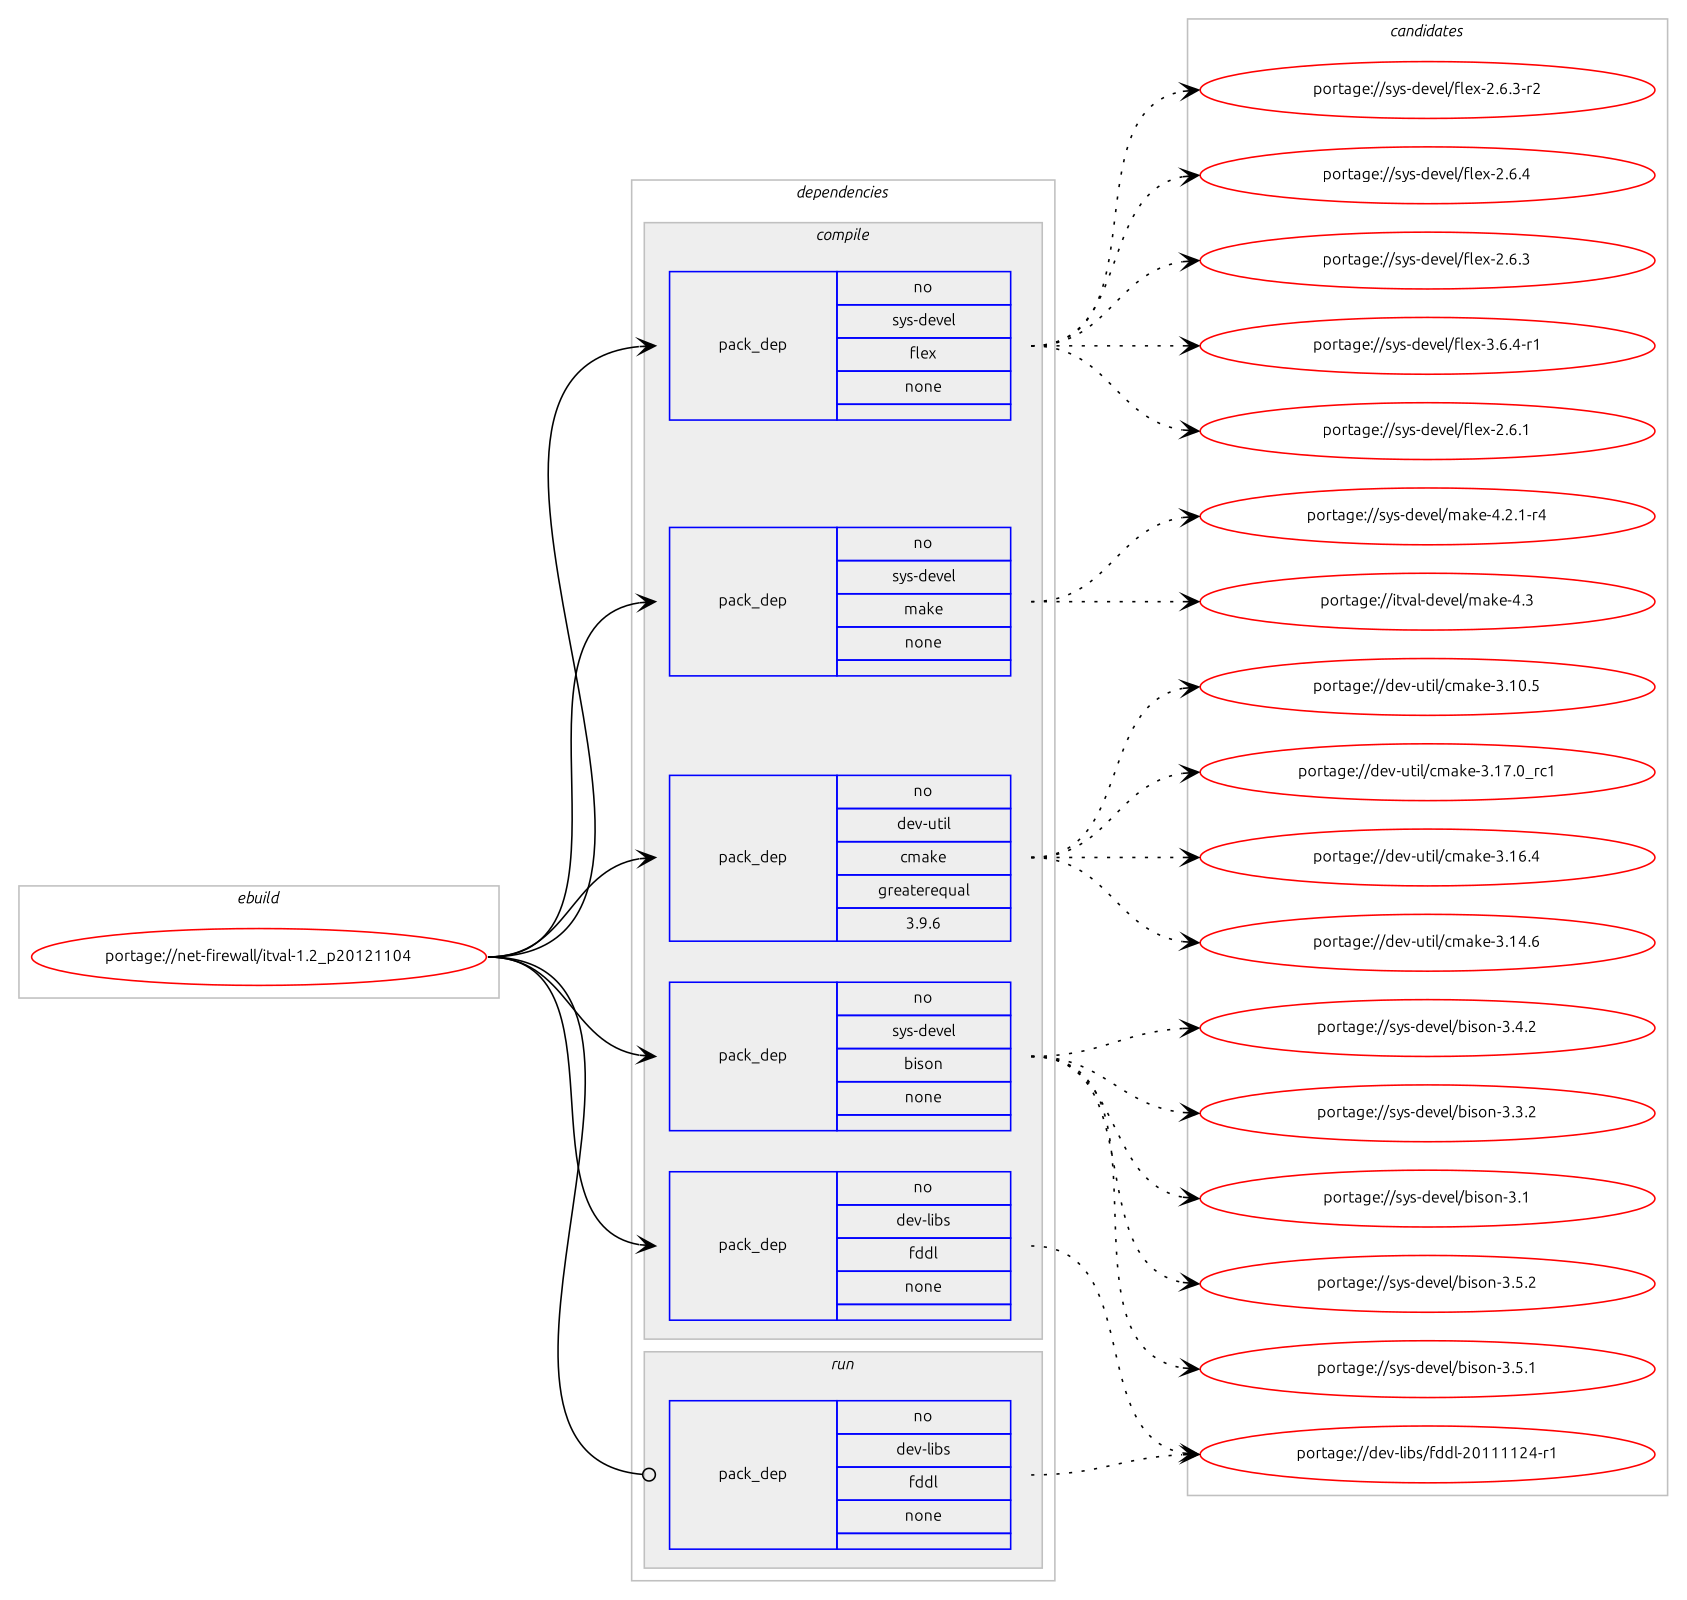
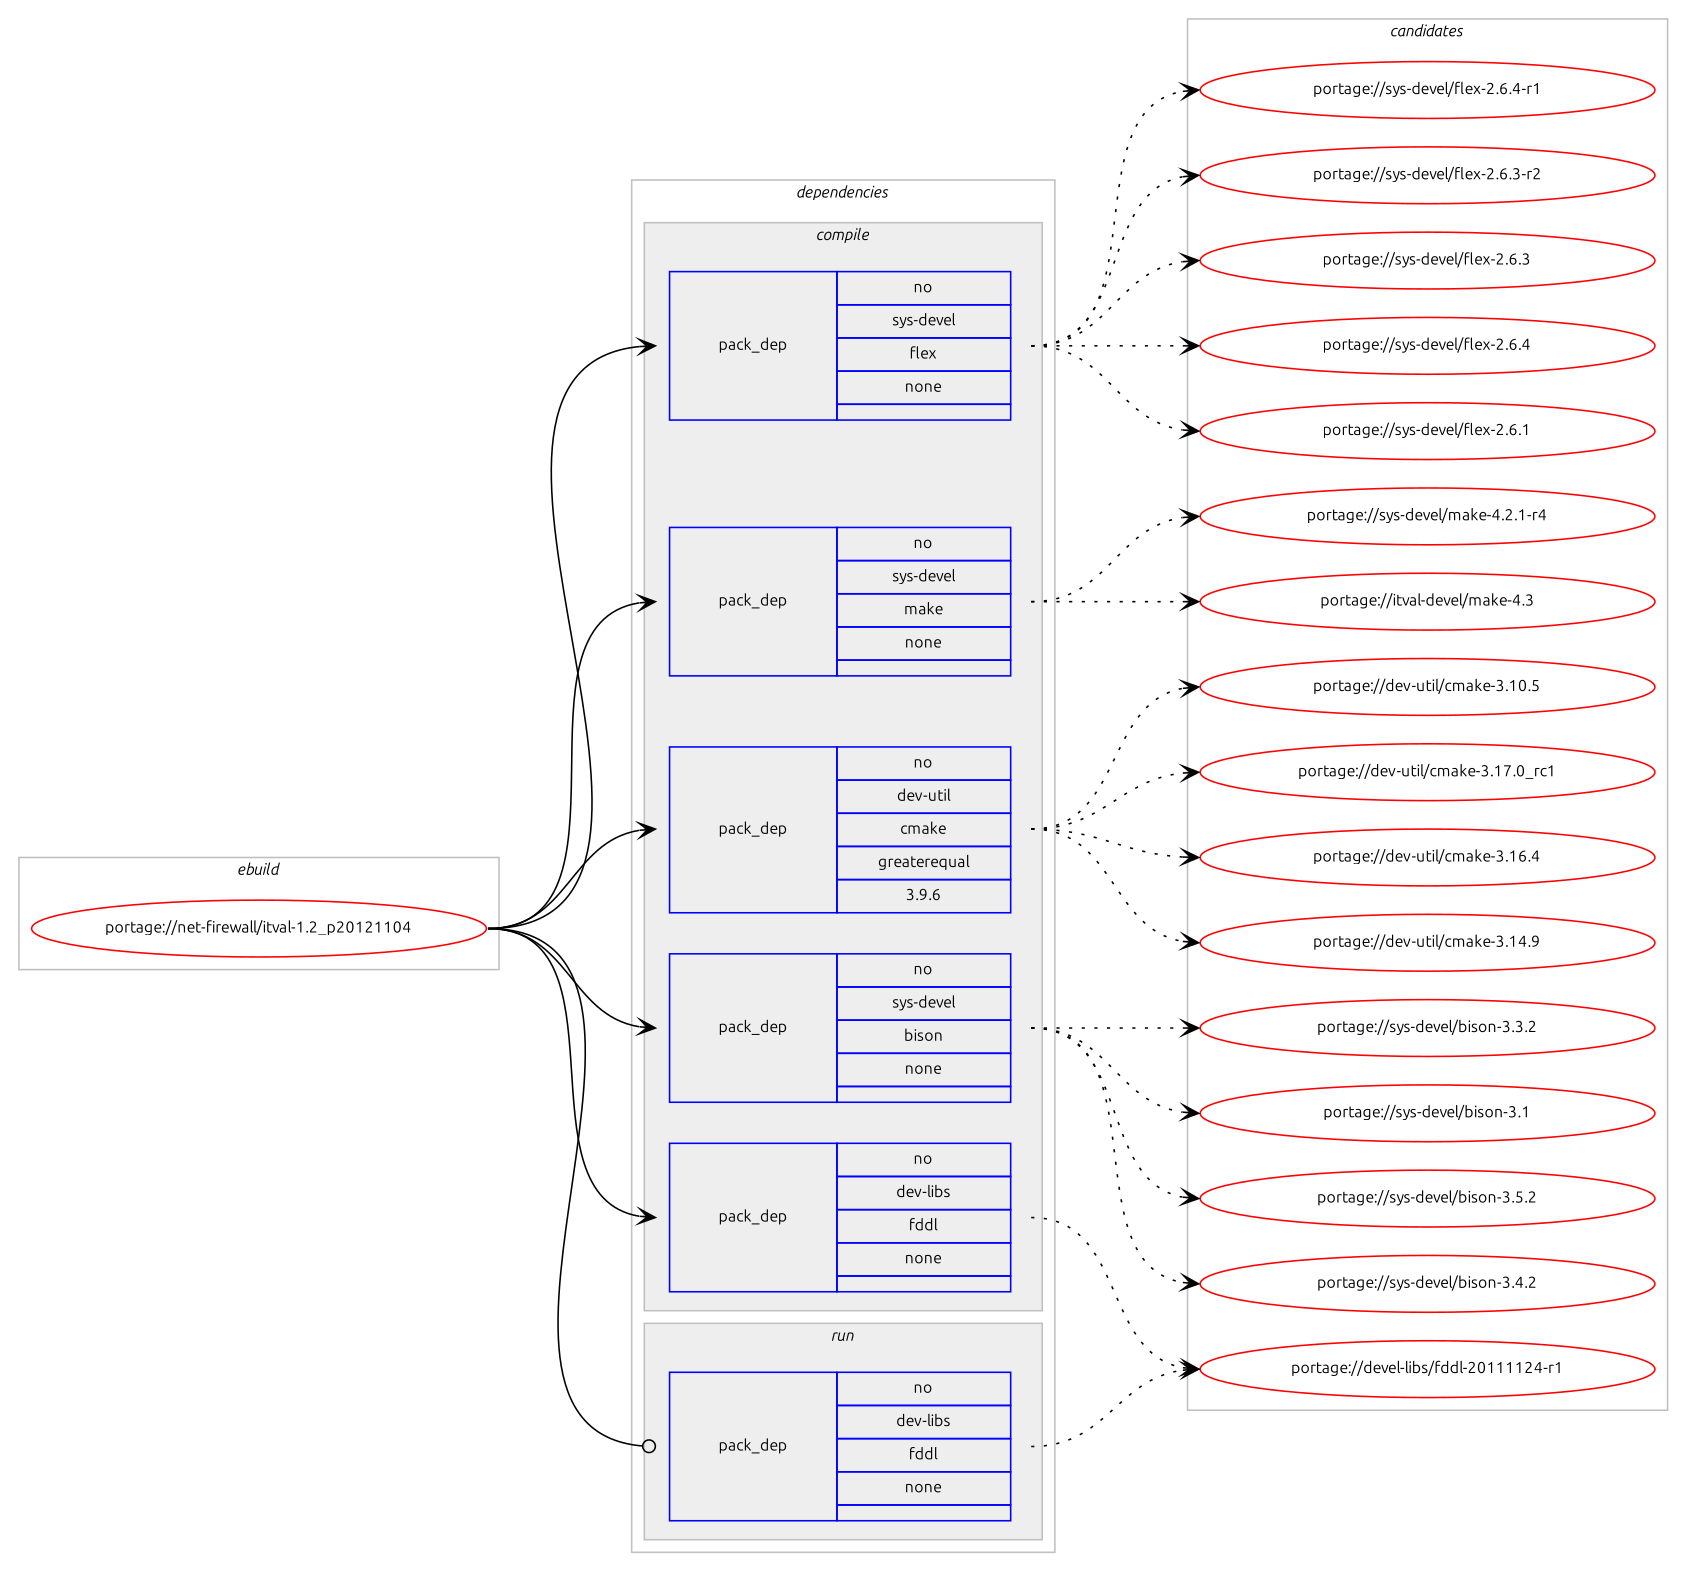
(1428, 346) -> (1428, 90)
(1428, 943) -> (1428, 943)
(1428, 1369) -> none
(1428, 1454) -> (1428, 1369)
